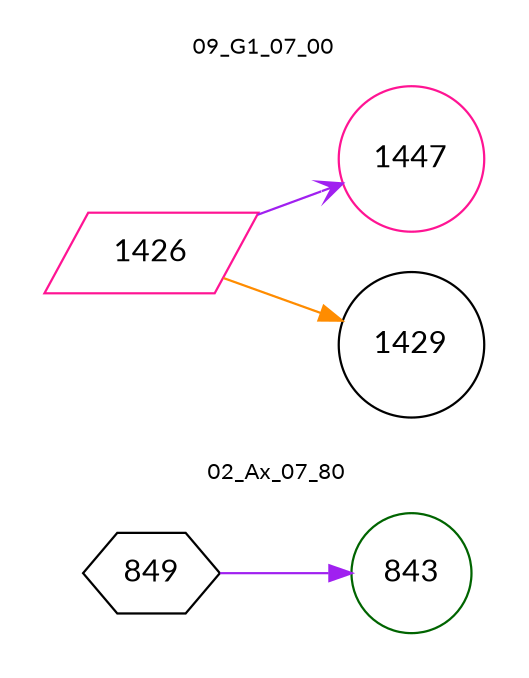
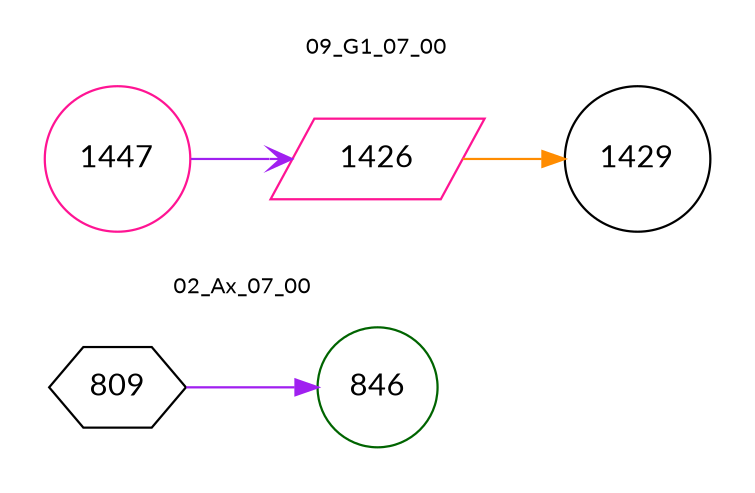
(289, 203) -> (230, 159)
(277, 474) -> (243, 288)
(151, 573) -> (118, 387)
(411, 573) -> (378, 387)
